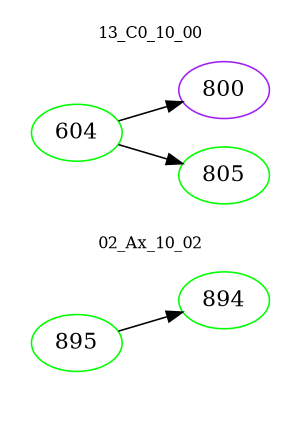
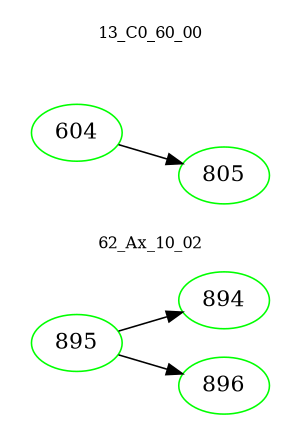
(150, 34) -> (150, 34)
(224, 90) -> none
(150, 244) -> (150, 244)
none -> (224, 386)
